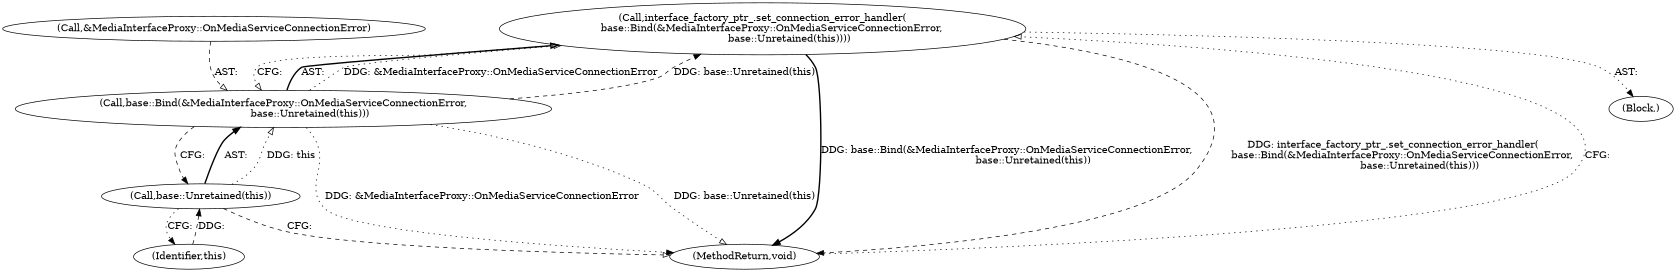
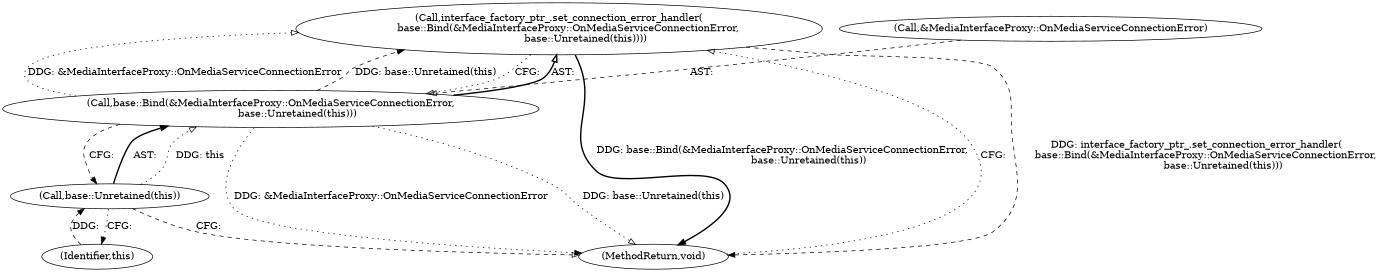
(1641, 109) -> none
